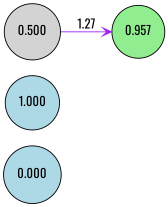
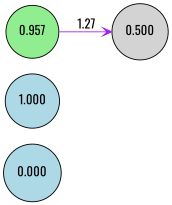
(82, 32) -> (81, 32)
